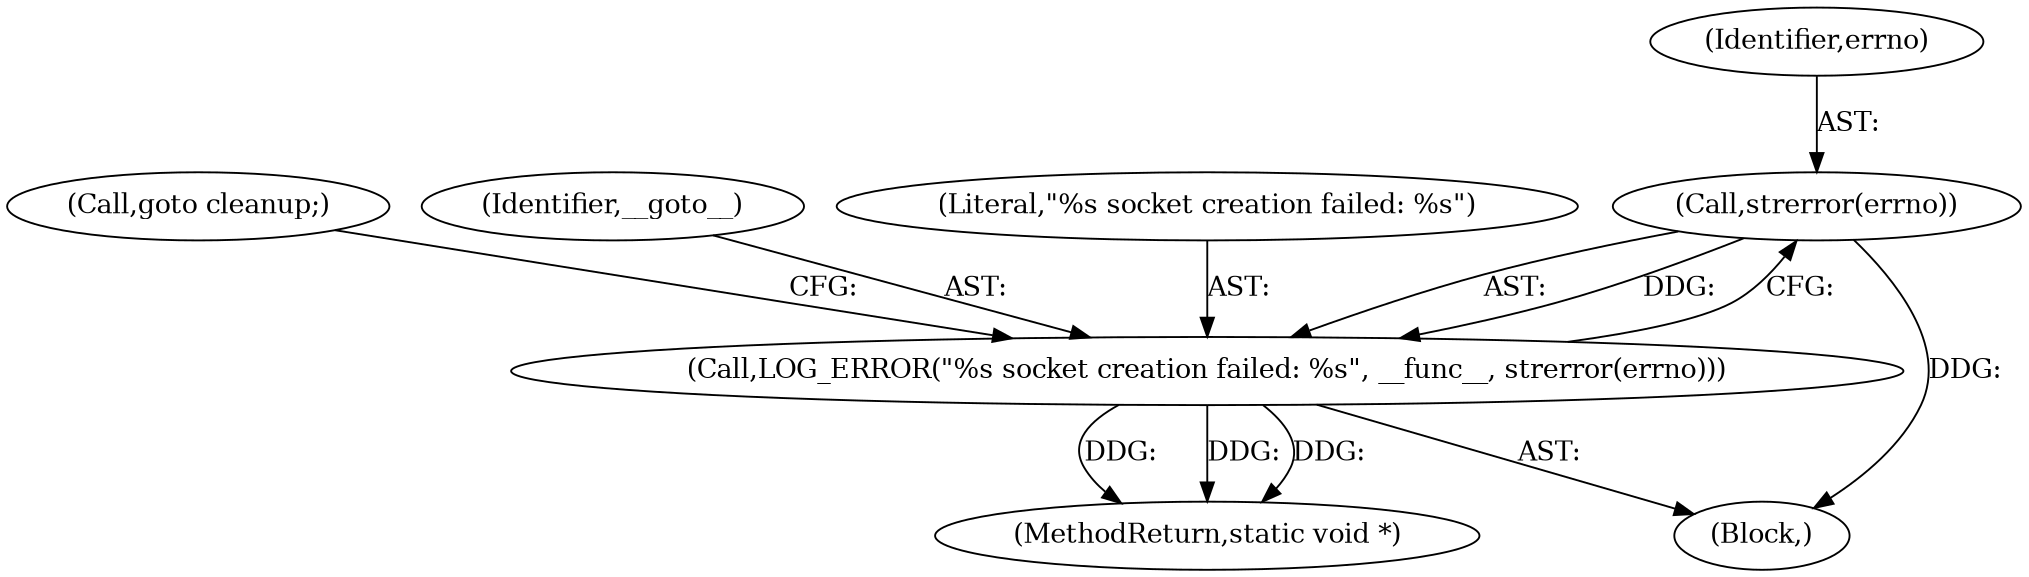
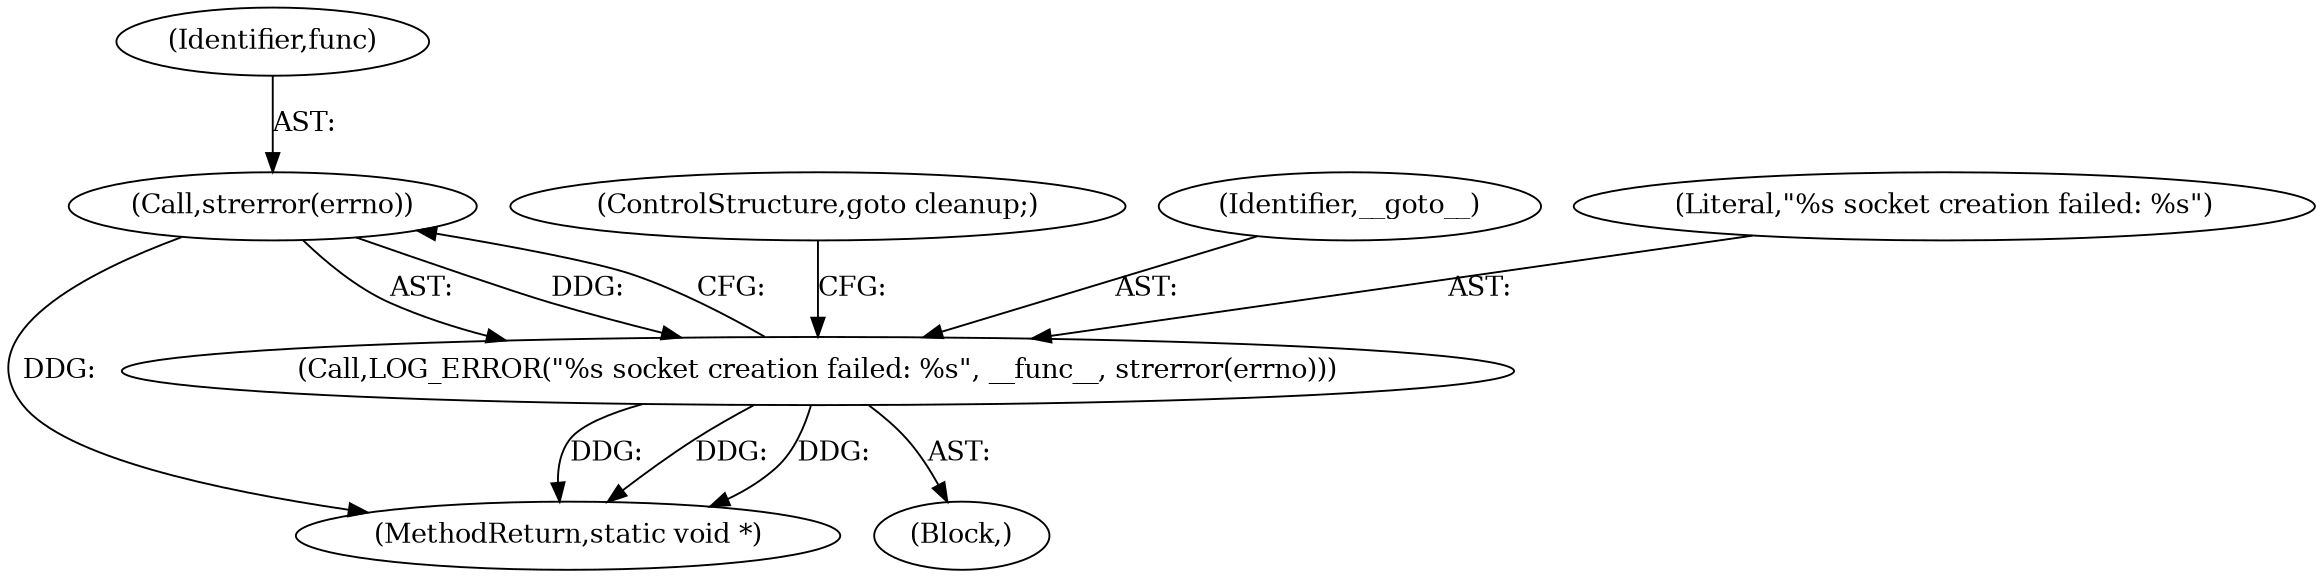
(1817, 42) -> (273, 42)
(198, 206) -> (818, 206)
(1928, 377) -> (54, 430)
